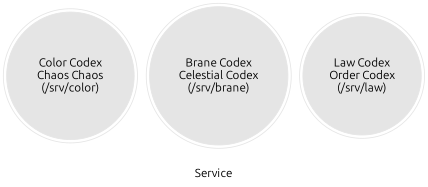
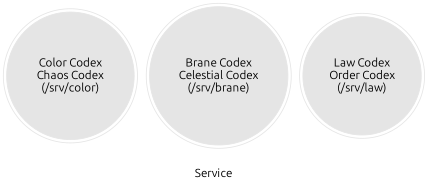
(70, 76) -> (70, 76)
